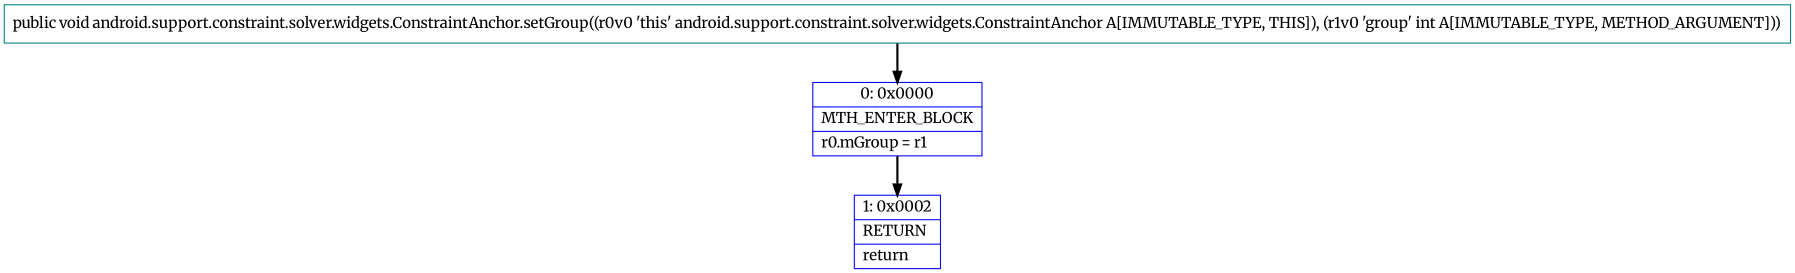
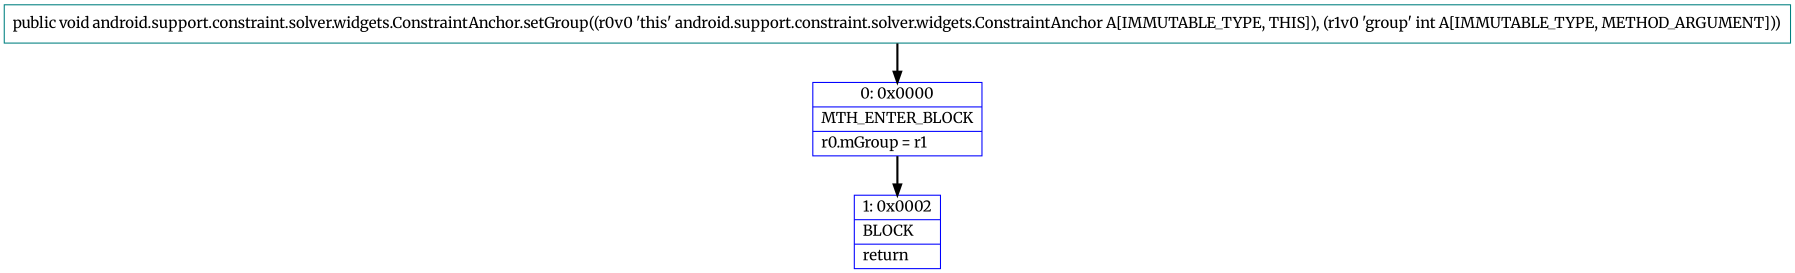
(895, 231) -> (888, 231)
